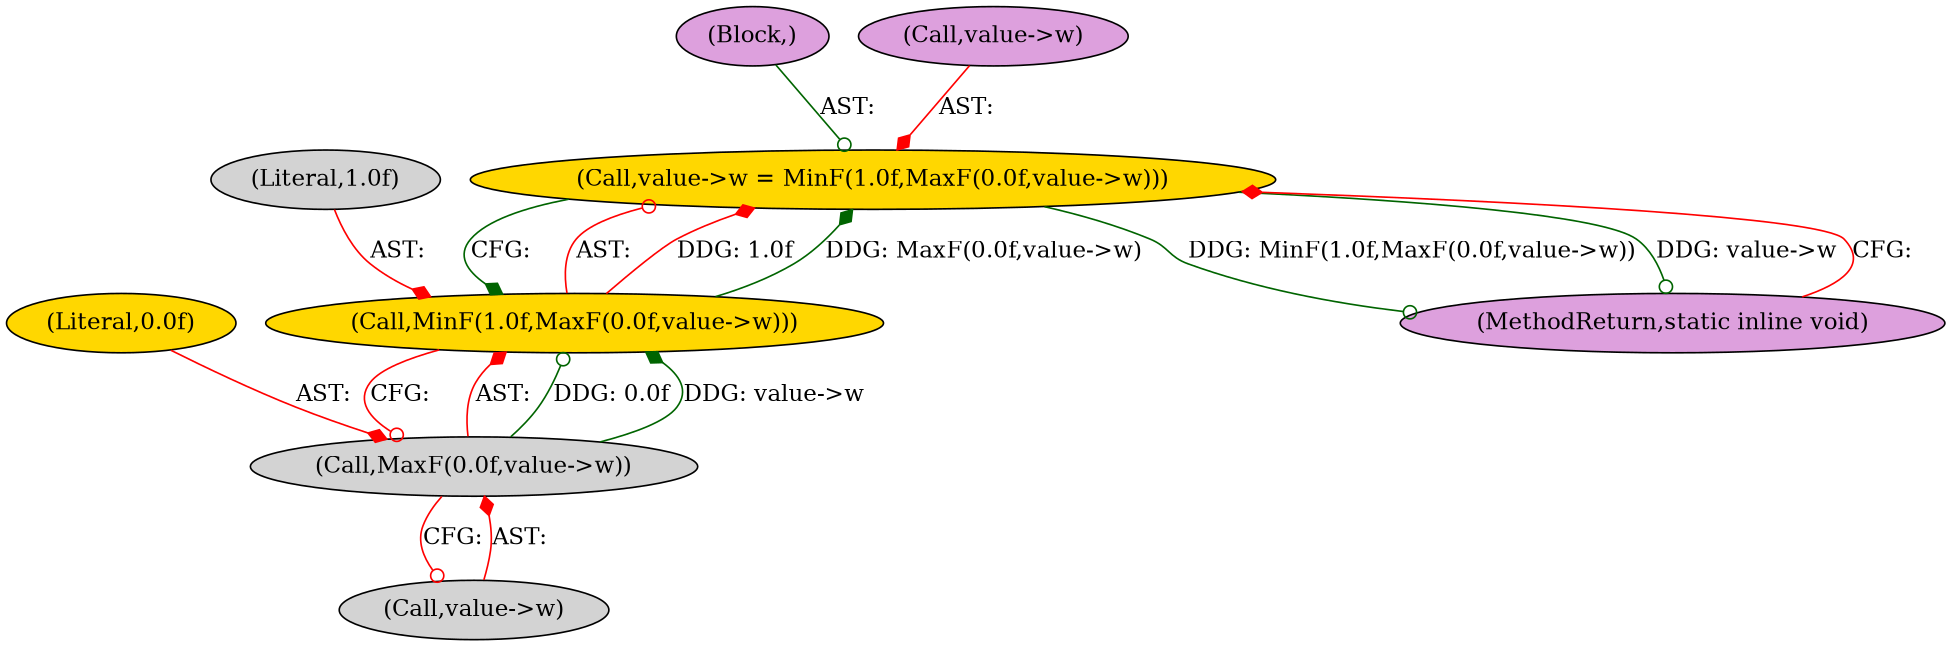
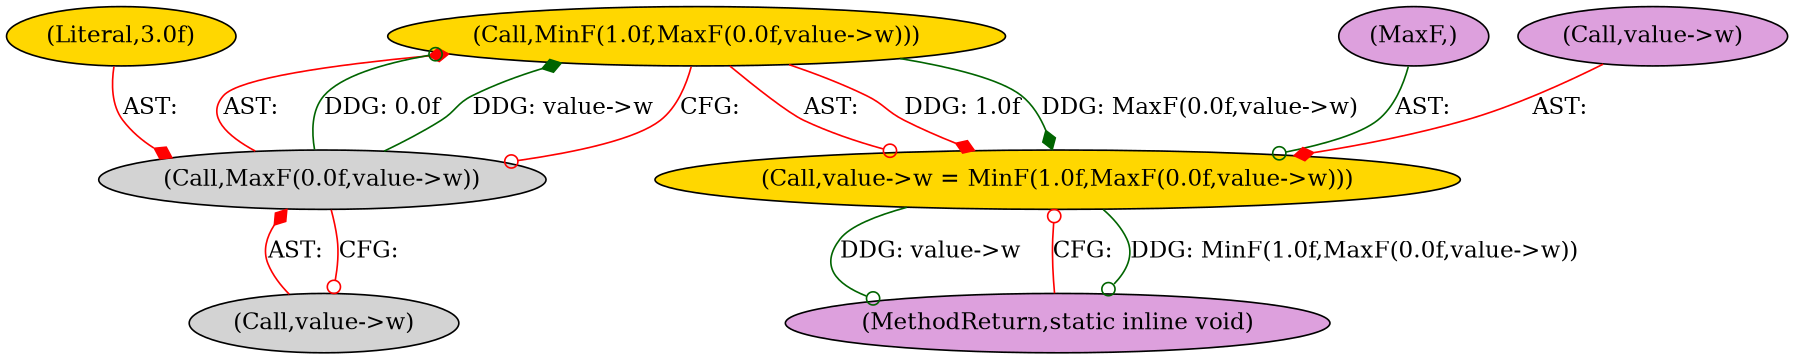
(753, 36) -> (1414, 36)
(326, 180) -> none
(1599, 208) -> (1053, 258)
(492, 223) -> none
(121, 323) -> (121, 36)
